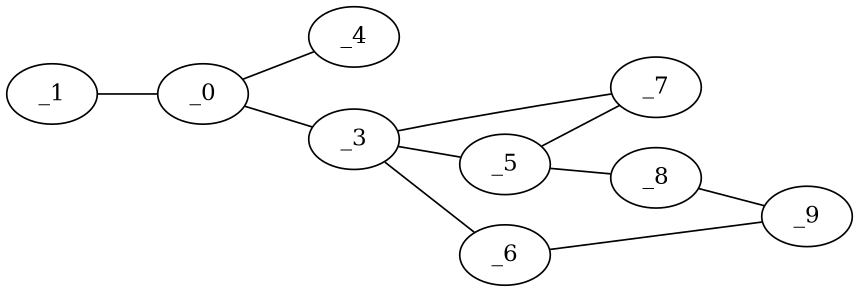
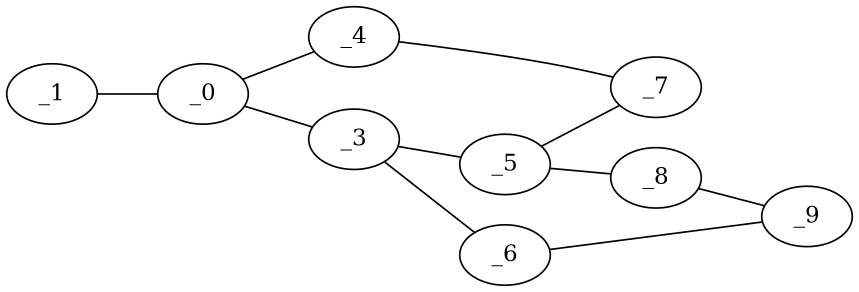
(505, 111) -> (507, 56)
